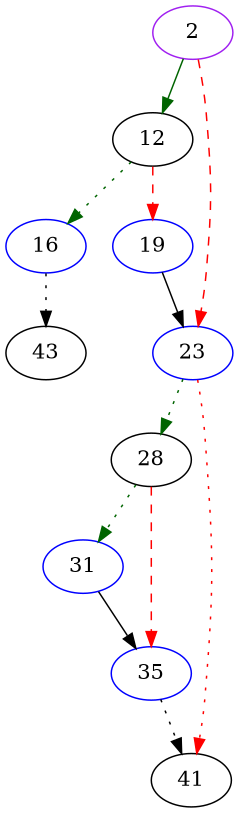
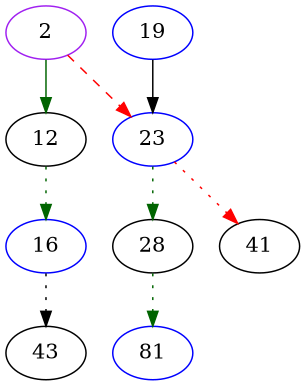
(153, 186) -> none
(83, 567) -> (153, 353)
(151, 673) -> none
